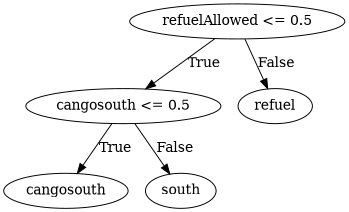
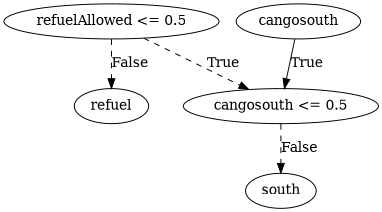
(254, 59) -> (111, 59)
(184, 61) -> (192, 62)
(97, 144) -> (291, 59)
(149, 145) -> (281, 144)
